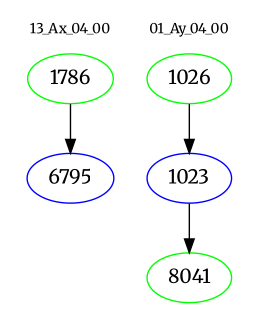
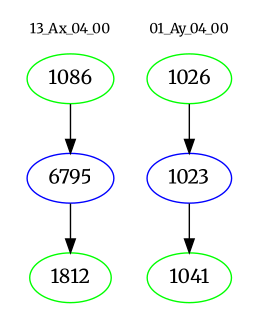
(70, 79) -> (70, 79)
none -> (70, 278)
(189, 278) -> (189, 278)
